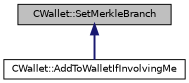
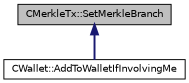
(95, 15) -> (95, 15)
